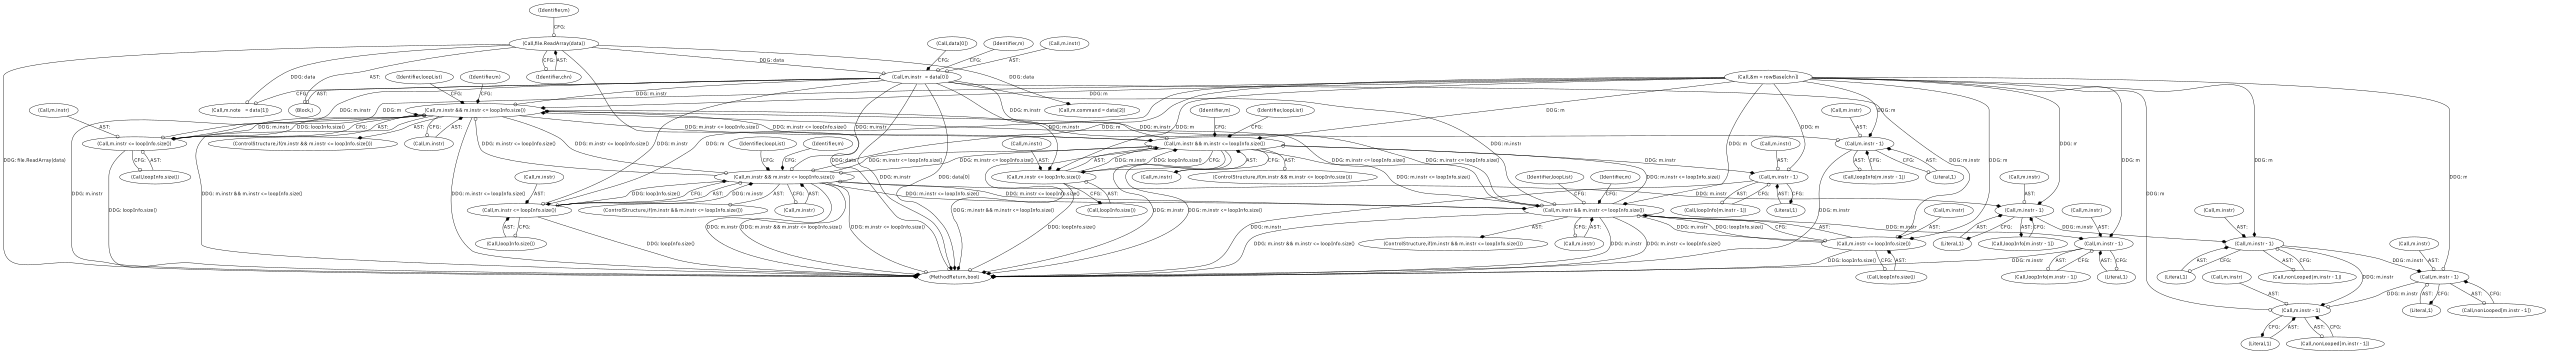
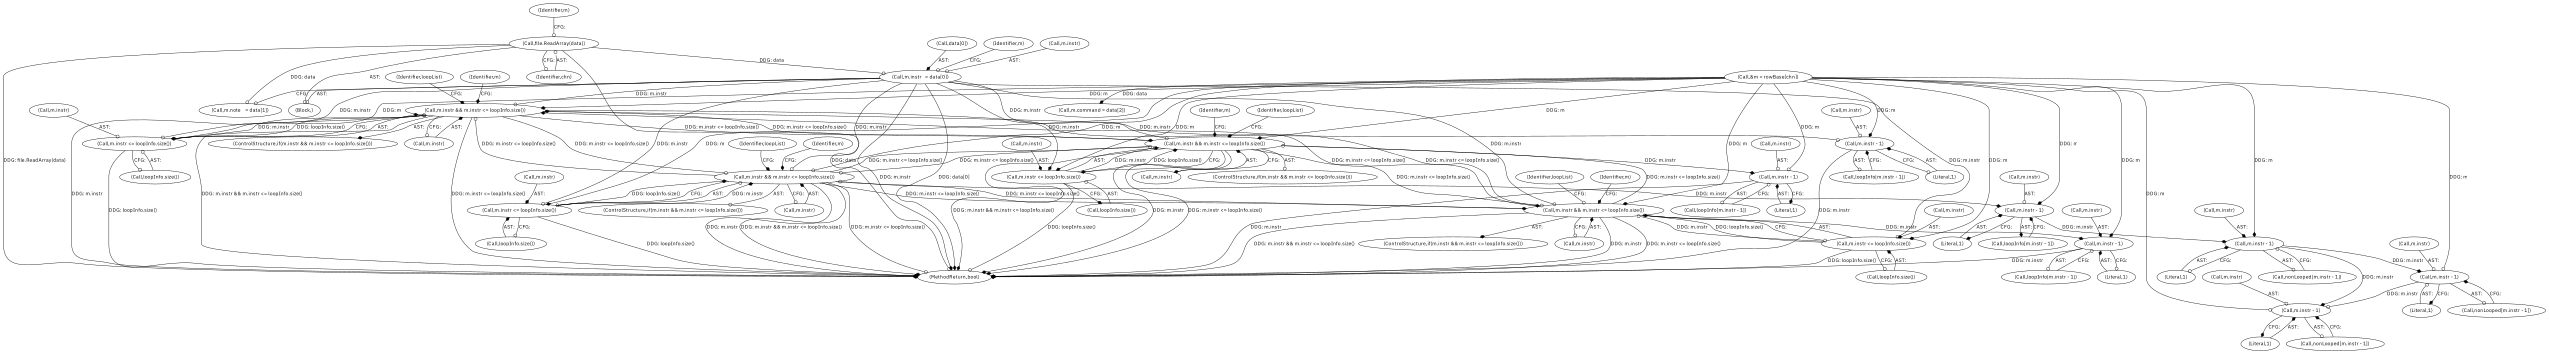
(835, 57) -> (1413, 81)
(945, 60) -> (945, 60)
(556, 63) -> (556, 63)
